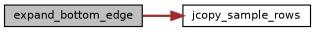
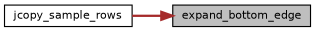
(157, 16) -> (147, 16)
